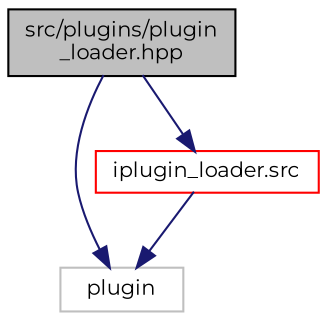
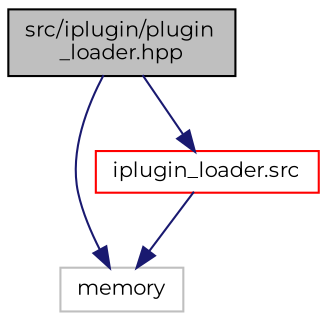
(122, 43) -> (122, 43)
(122, 290) -> (122, 290)
